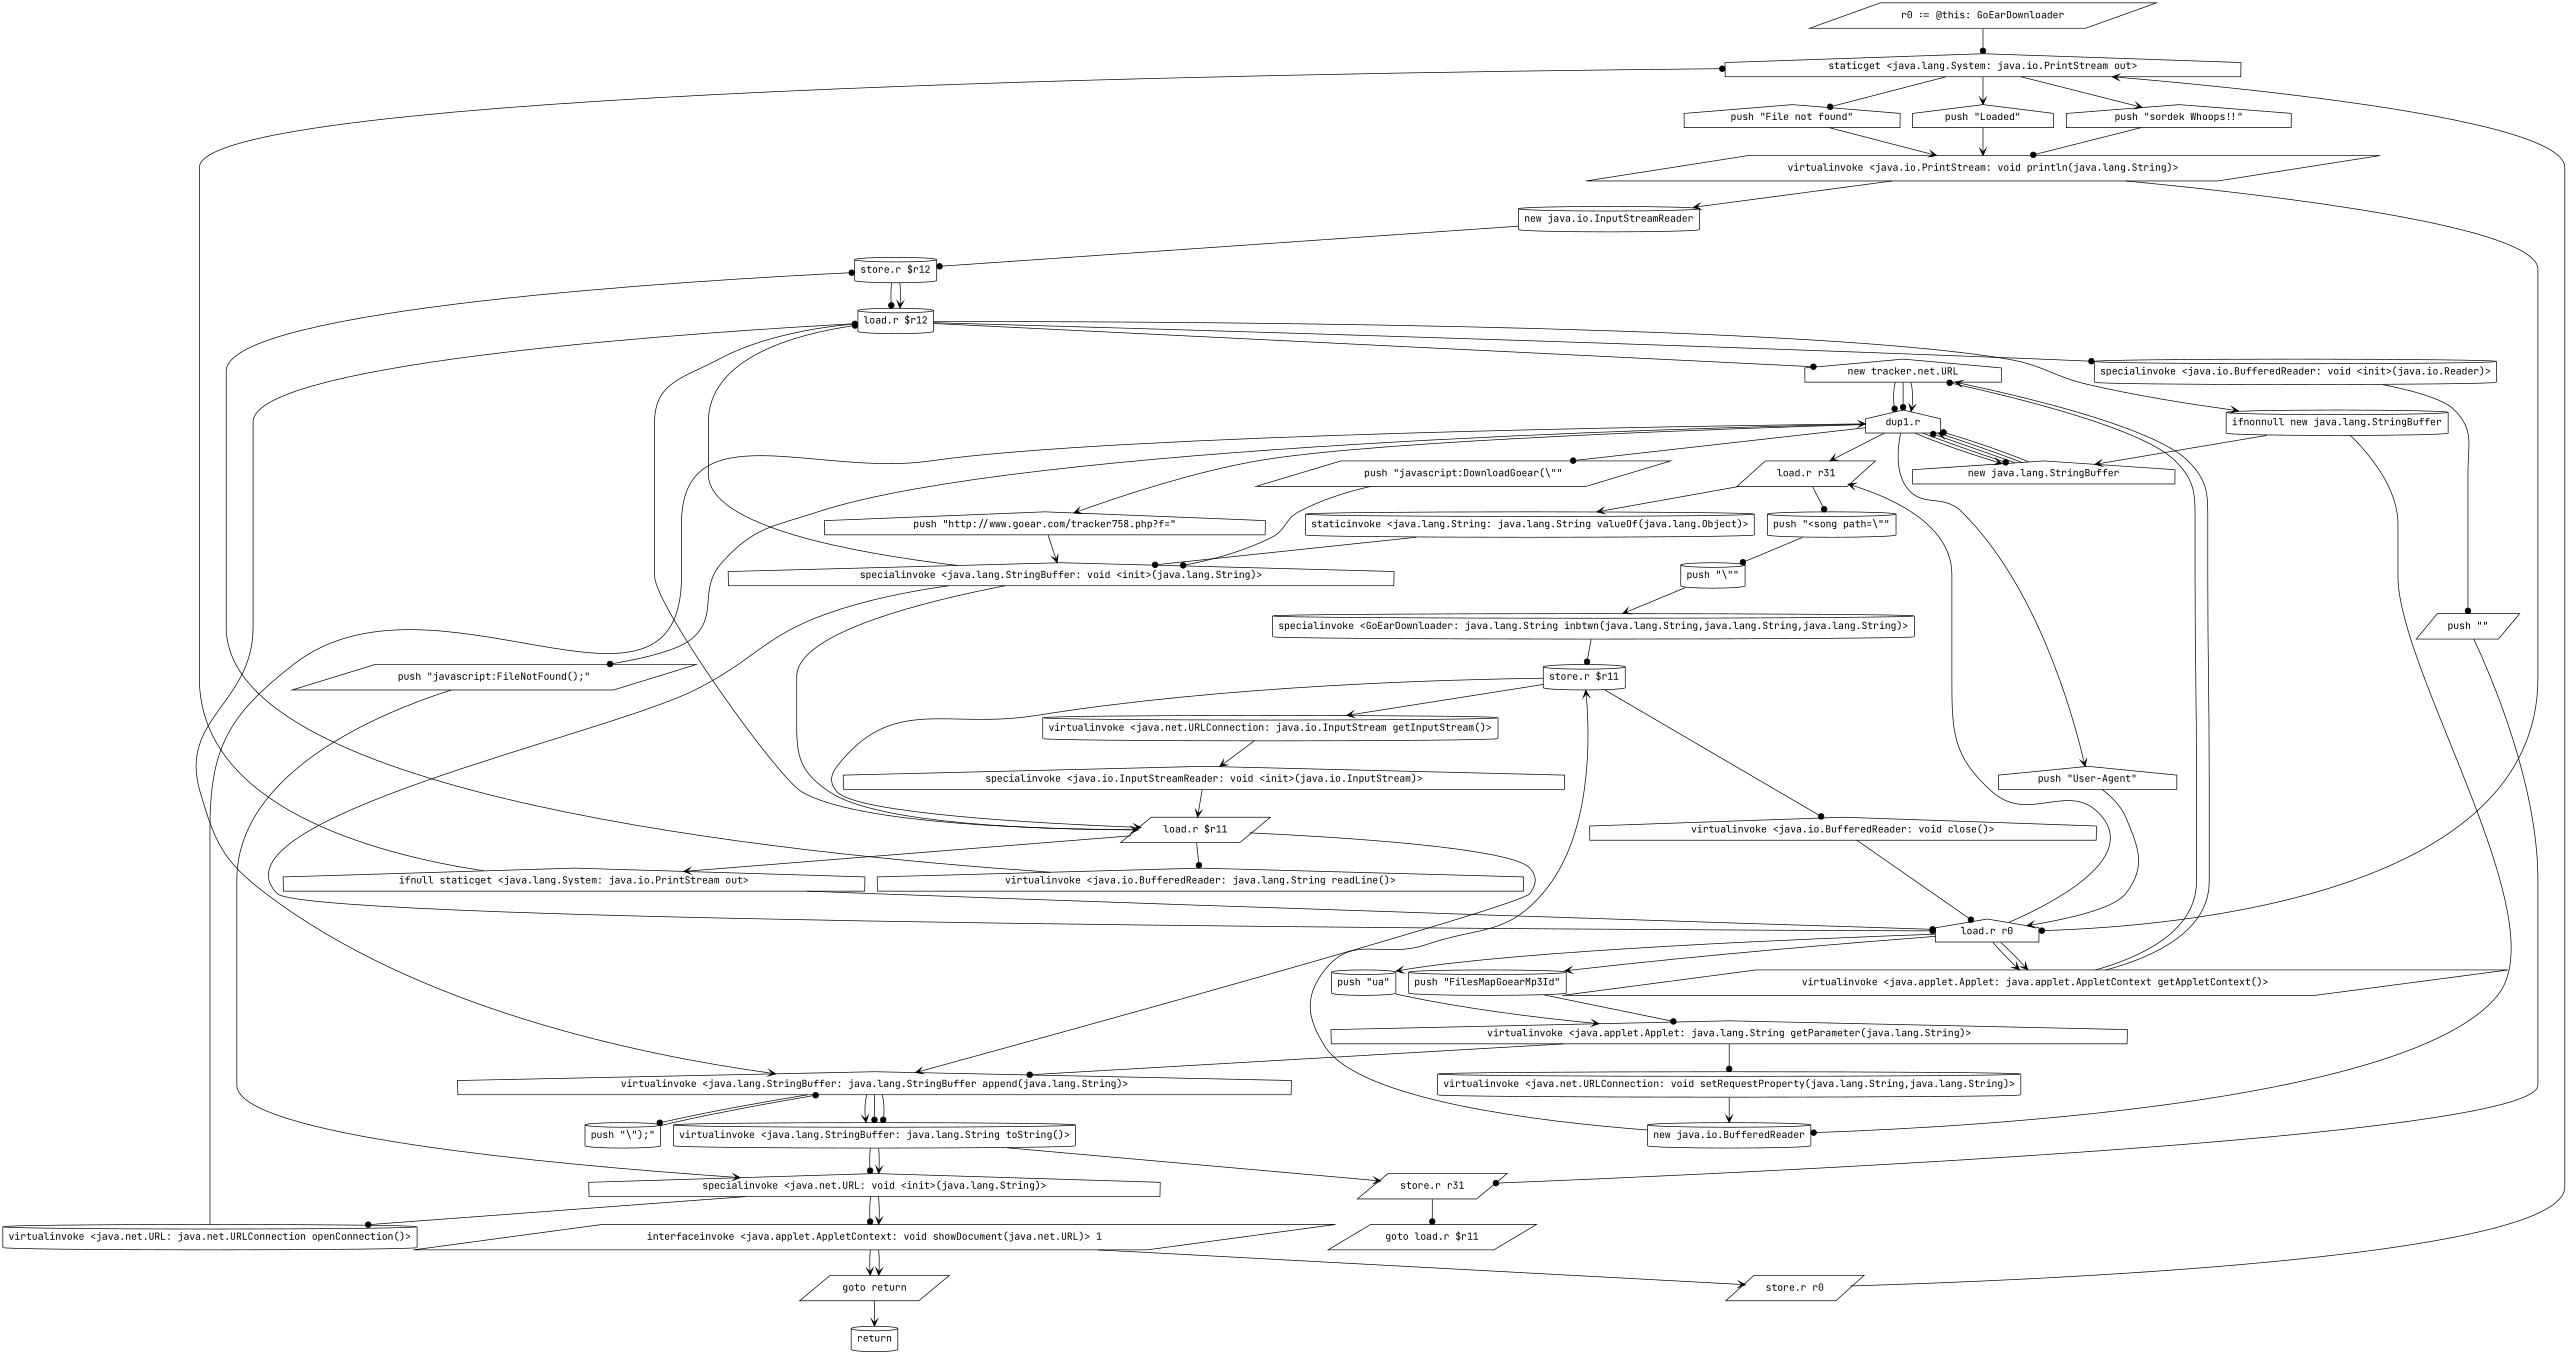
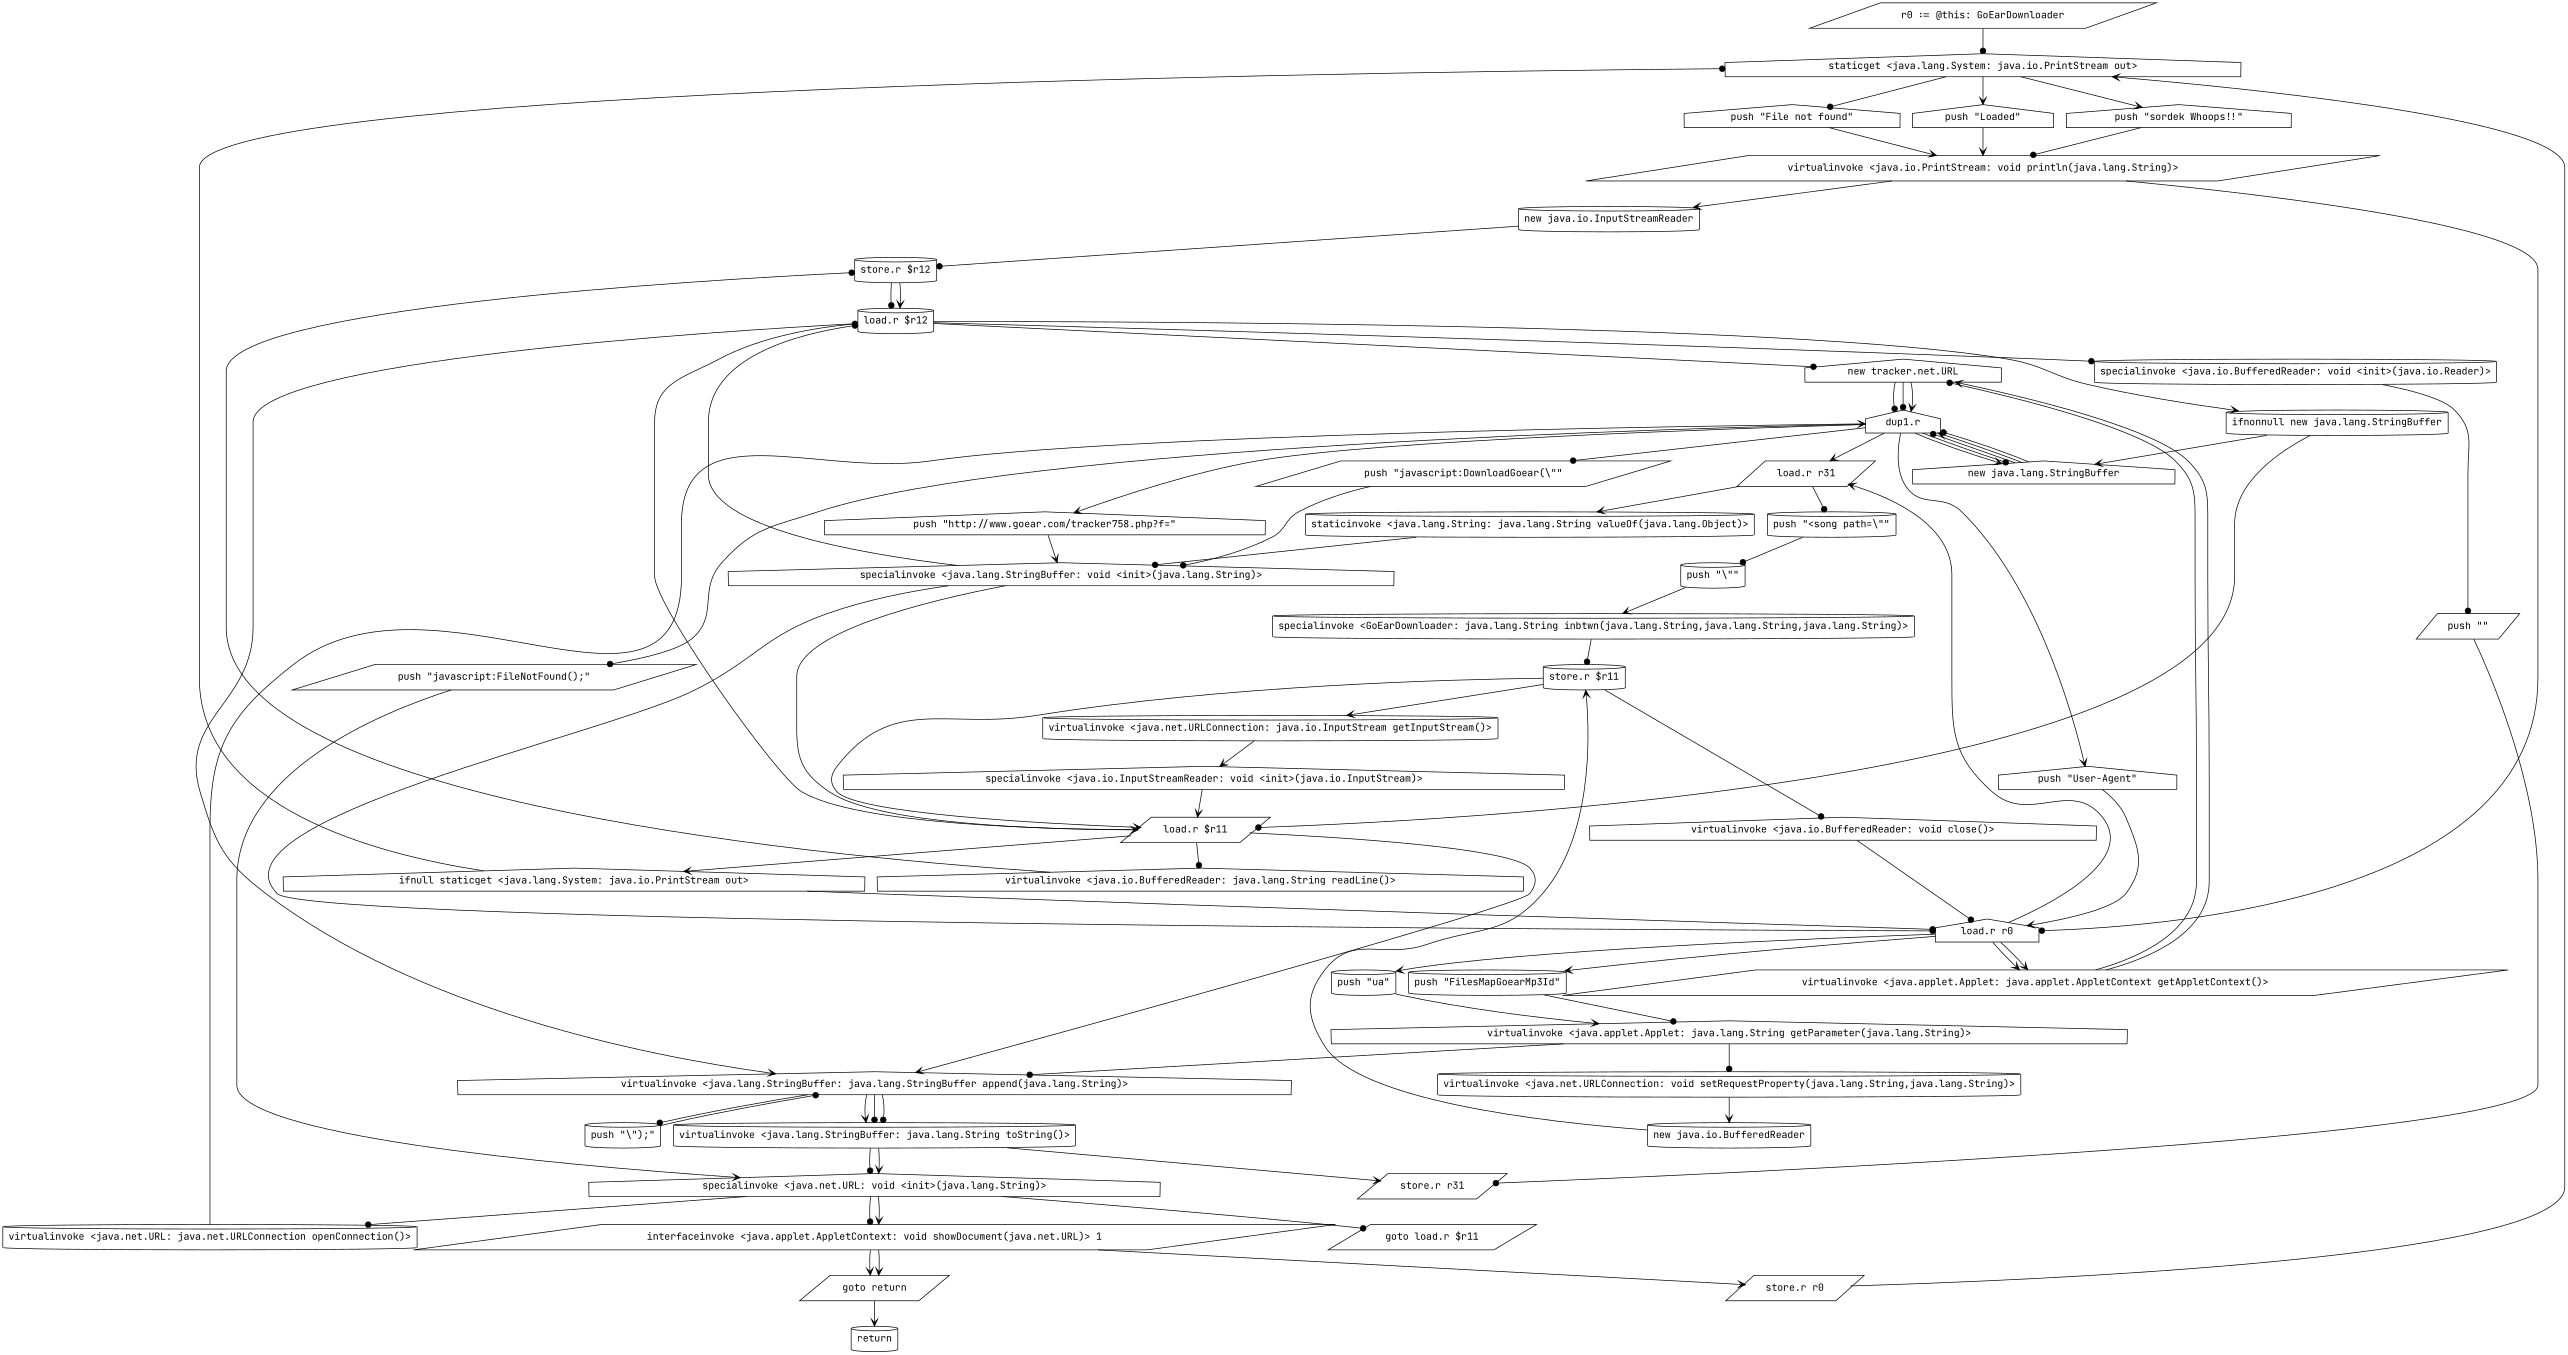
(2454, 1029) -> (1868, 767)
(1432, 1209) -> (1181, 1211)
